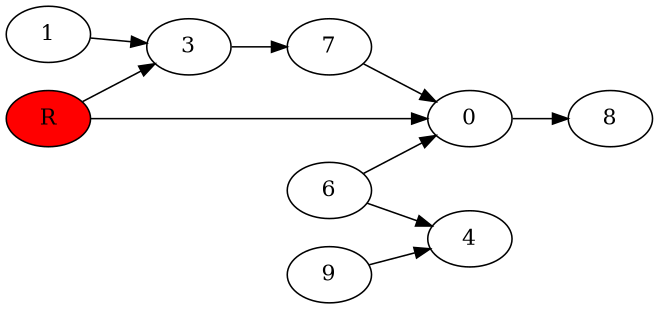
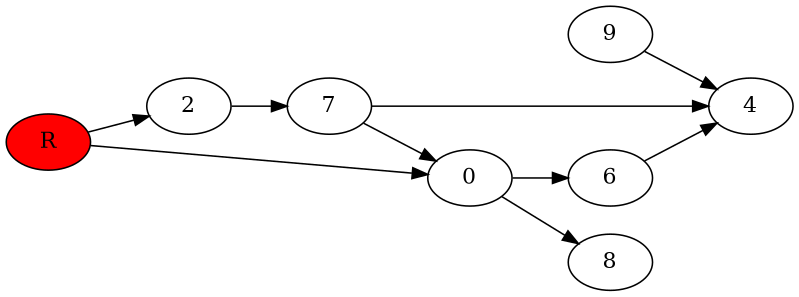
(48, 34) -> none
(189, 47) -> (189, 106)
none -> (532, 106)
(393, 158) -> (533, 178)
